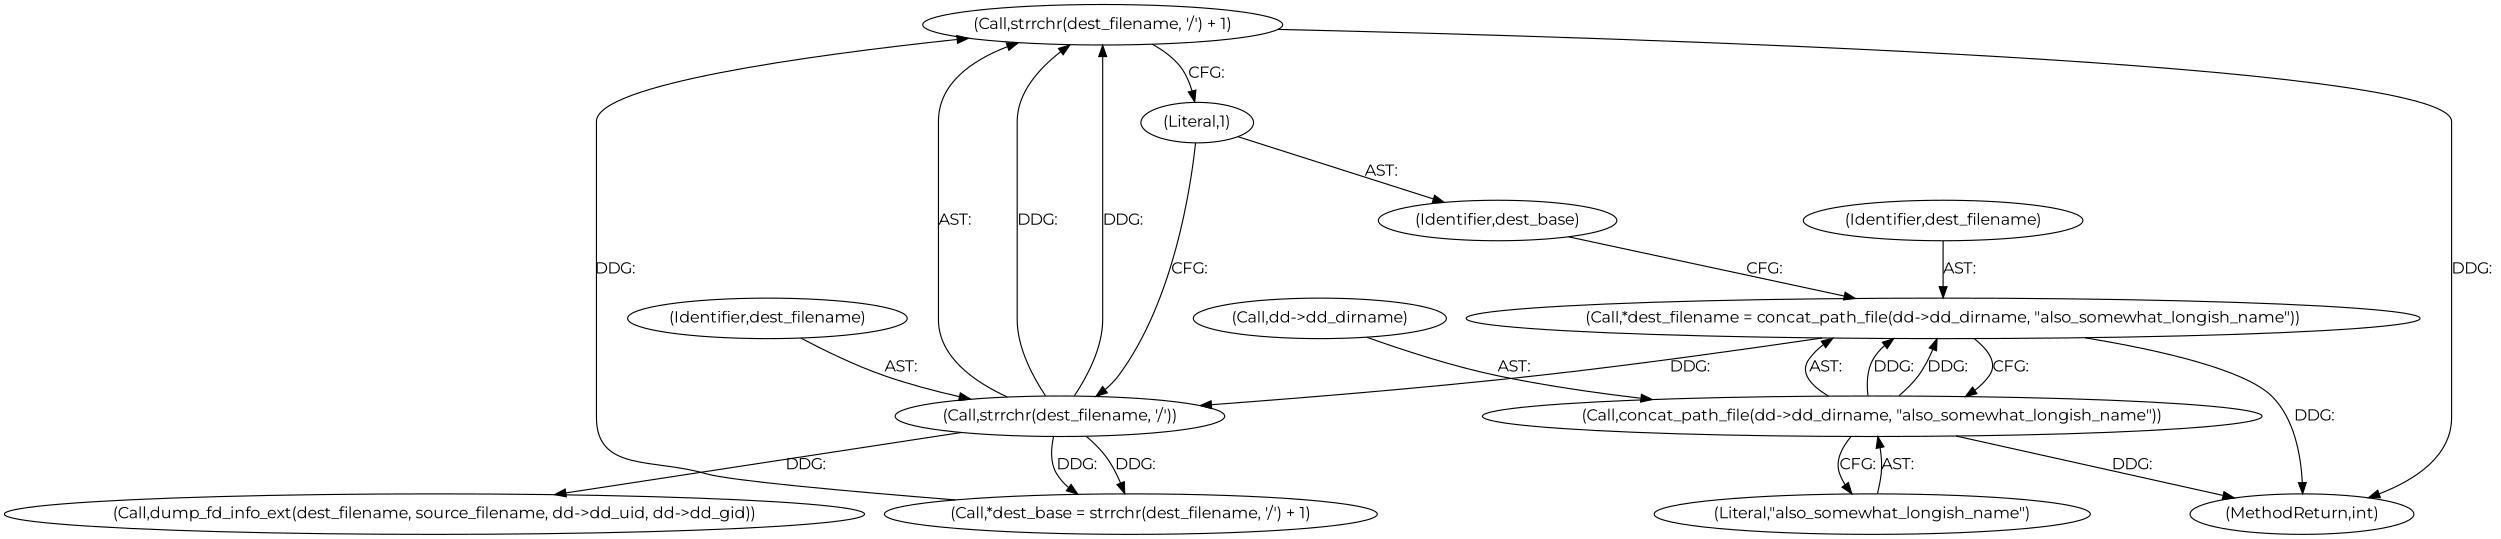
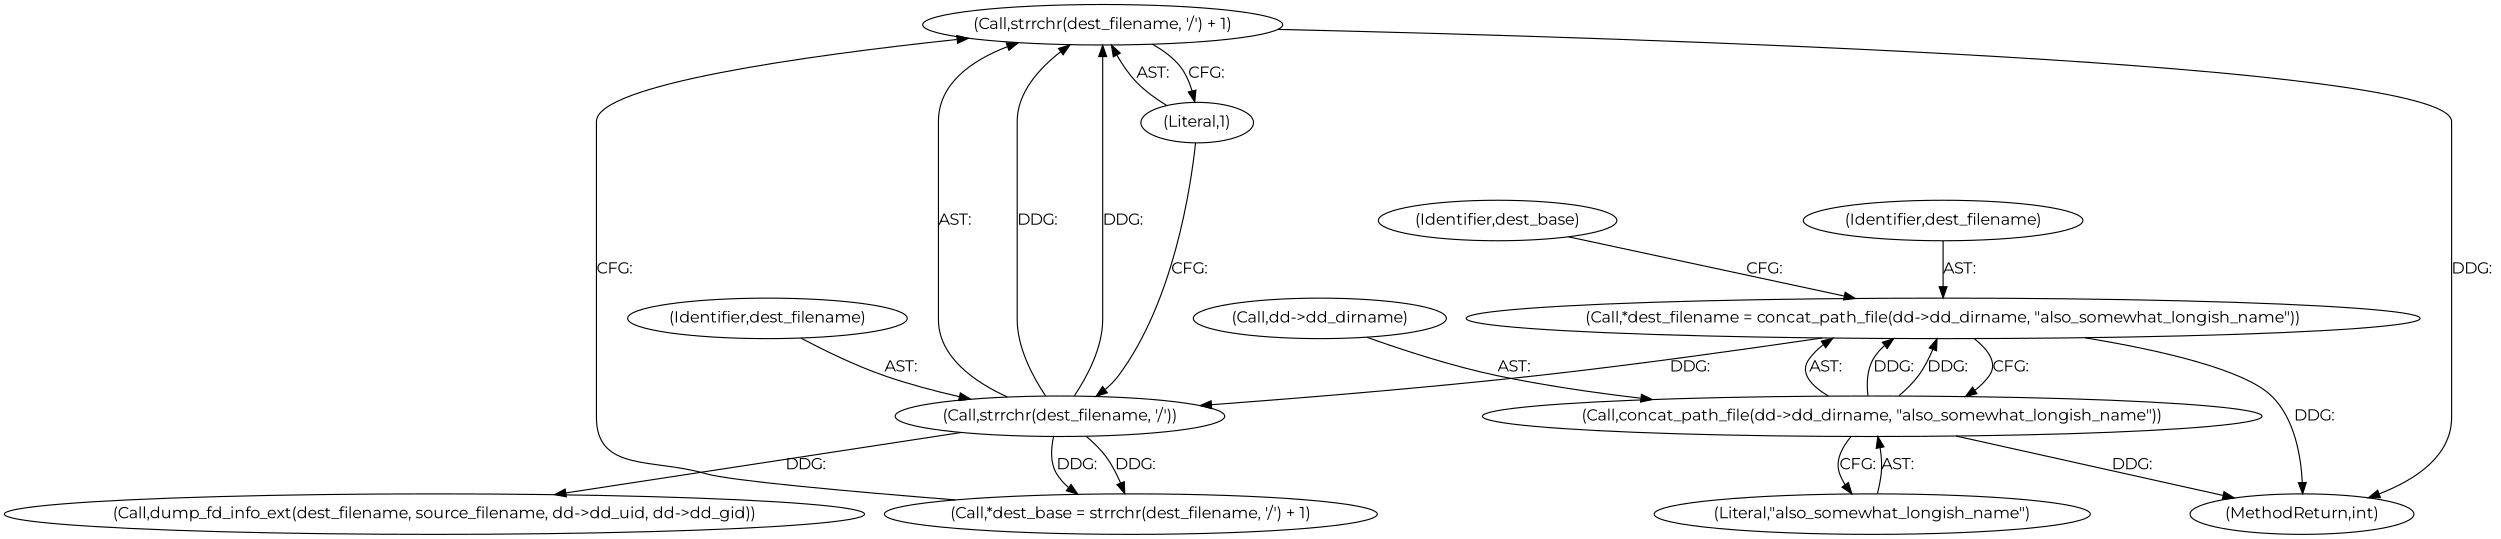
(1336, 168) -> (1138, 84)
(617, 269) -> (617, 269)
